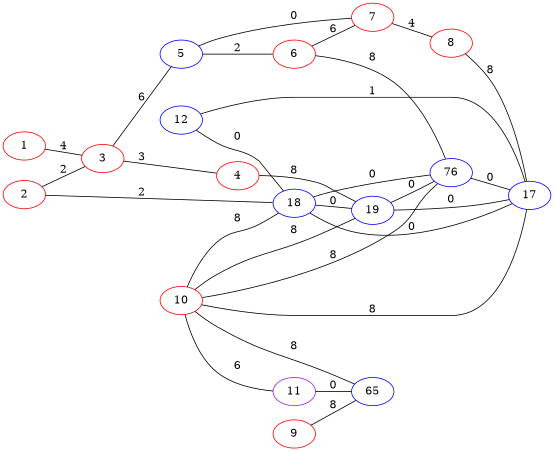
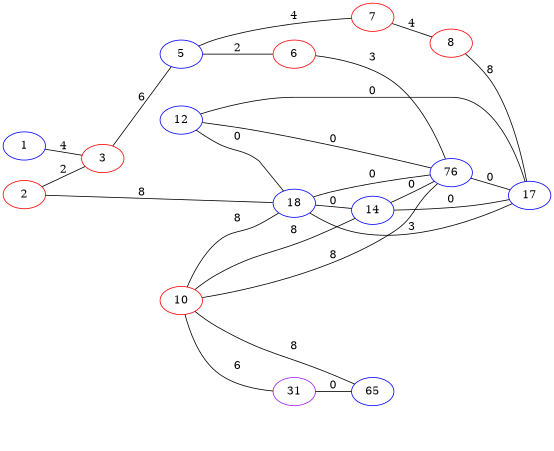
(294, 16) -> (294, 16)
(333, 36) -> none
(373, 58) -> (373, 58)
(373, 91) -> (373, 91)
none -> (317, 142)
(24, 146) -> (24, 146)
(238, 176) -> none
(142, 193) -> (142, 193)
(373, 210) -> (373, 210)
(412, 227) -> (412, 227)
(396, 315) -> none
(294, 392) -> (294, 392)
(294, 434) -> none
